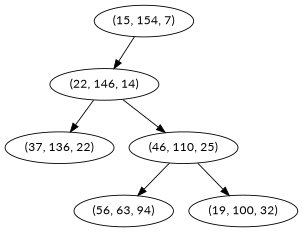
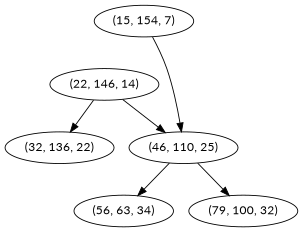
(127, 49) -> (170, 79)
(60, 148) -> (60, 148)
(124, 211) -> (124, 211)
(243, 211) -> (243, 211)
